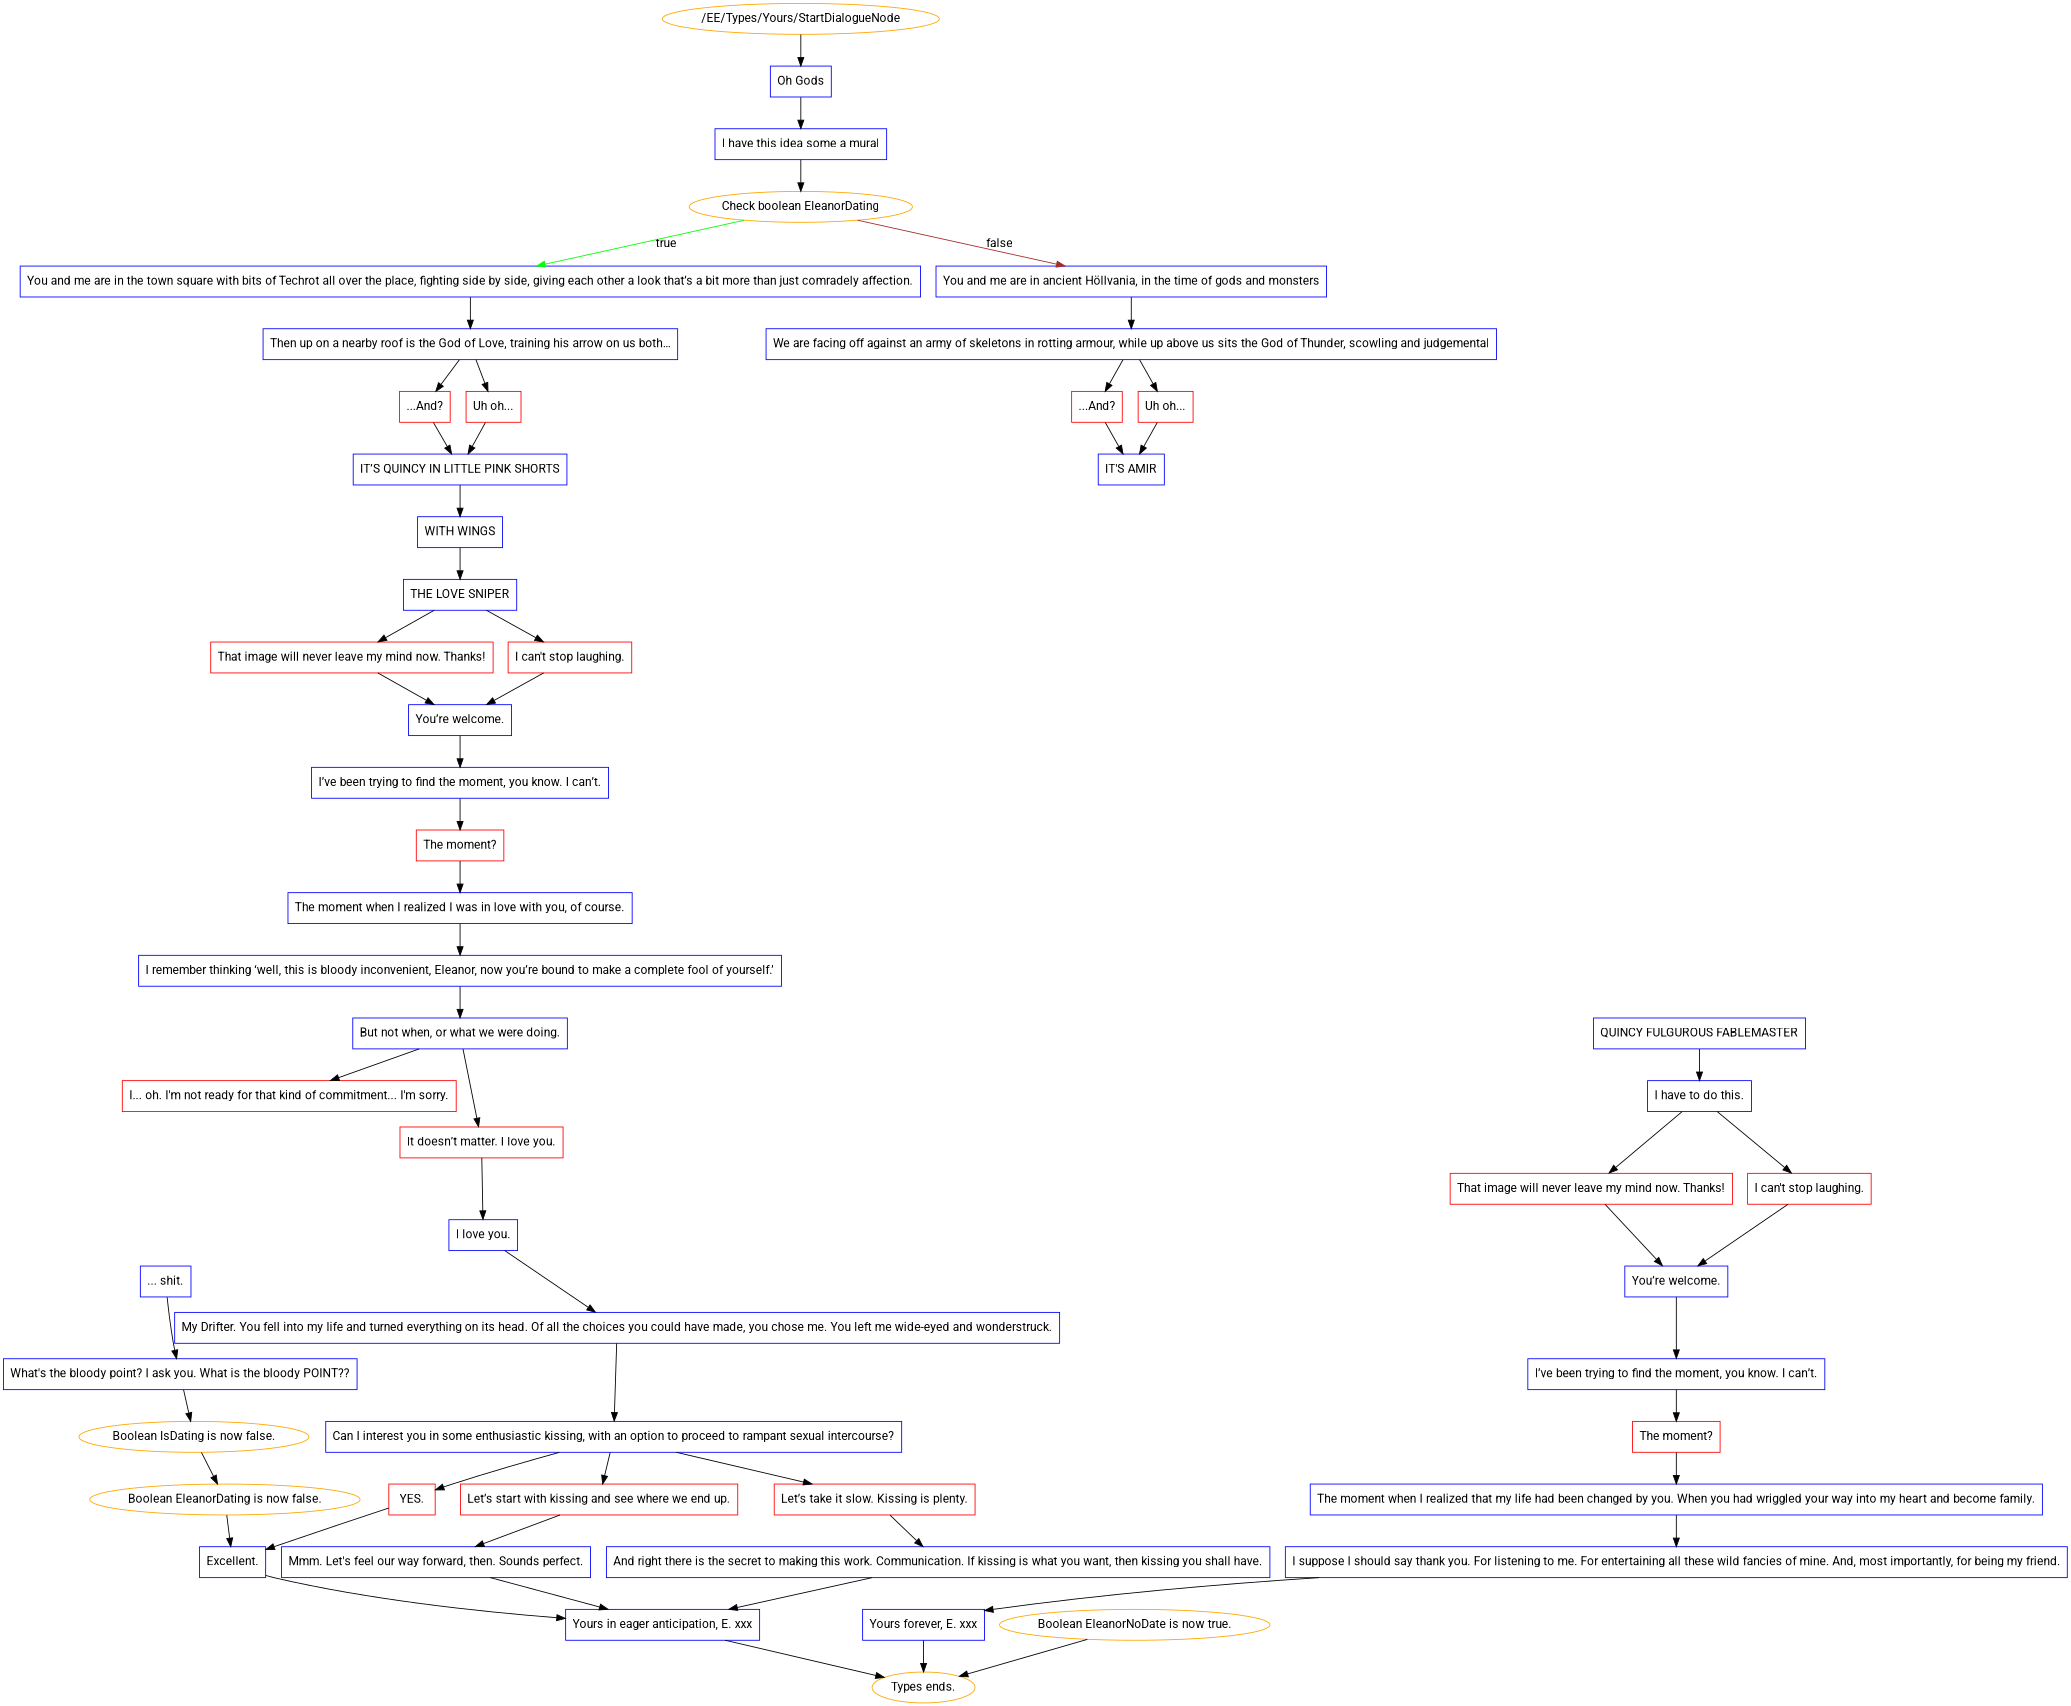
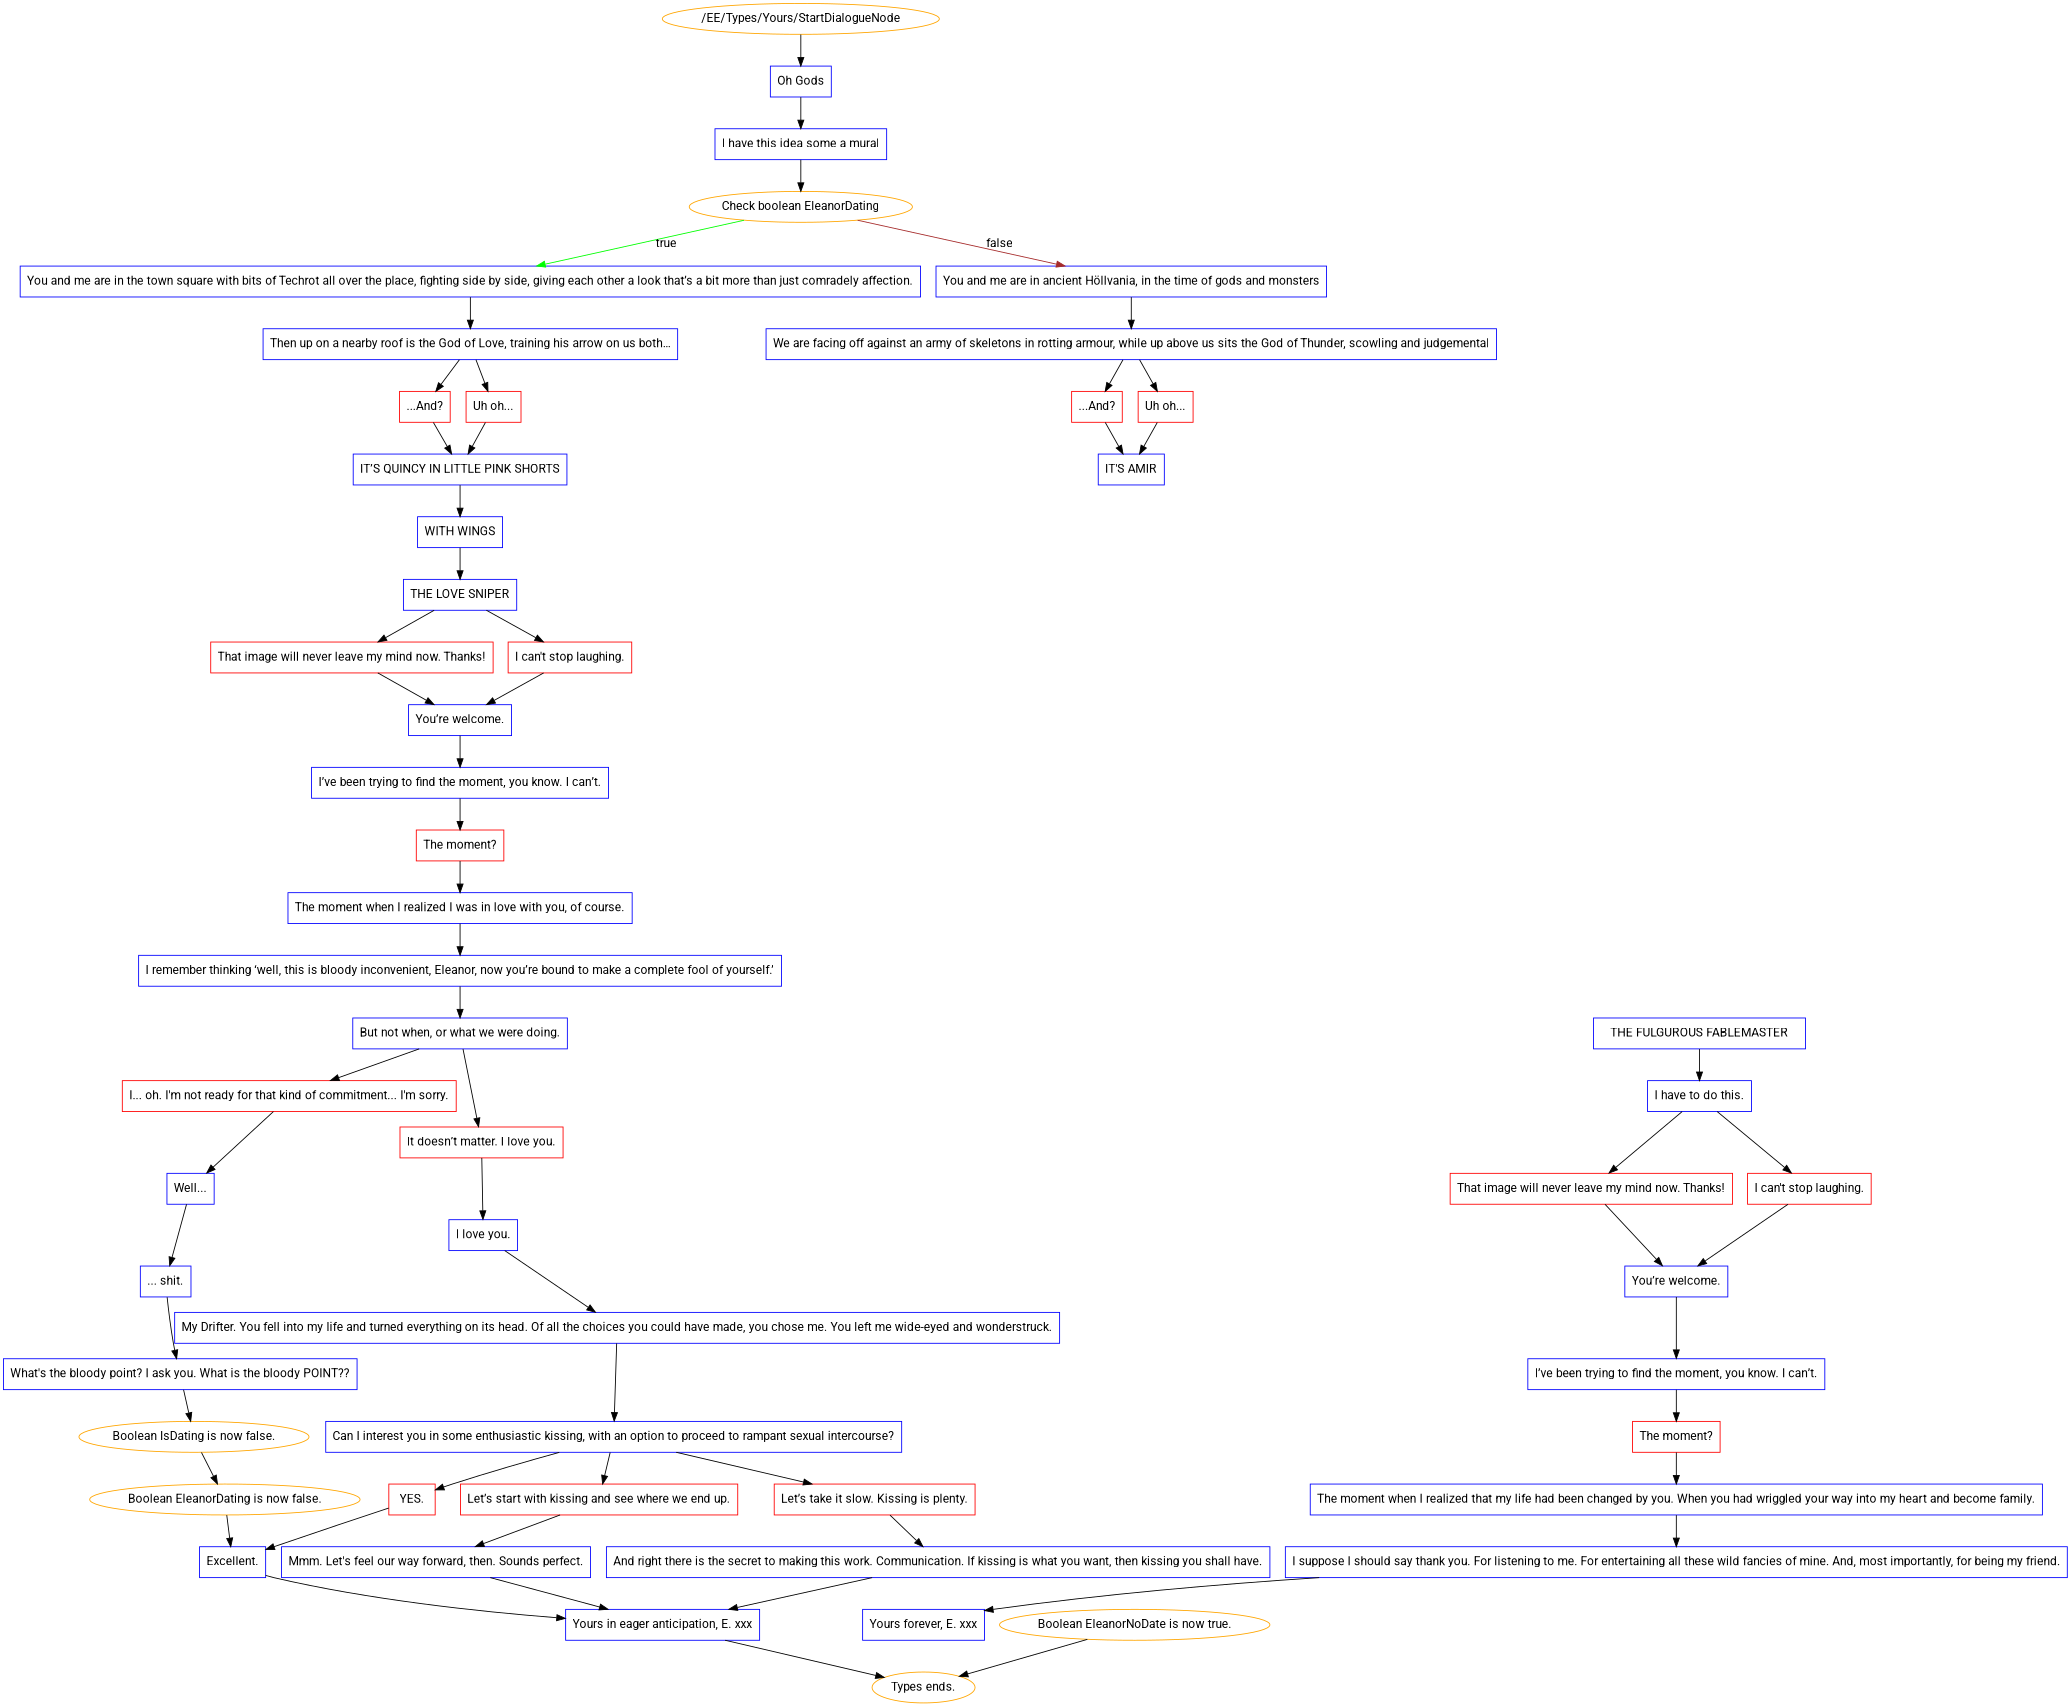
(1700, 1033) -> (1700, 1033)
none -> (191, 1189)
(924, 1652) -> none
